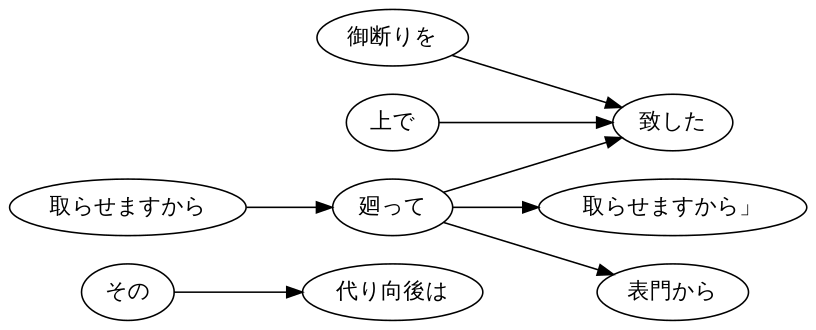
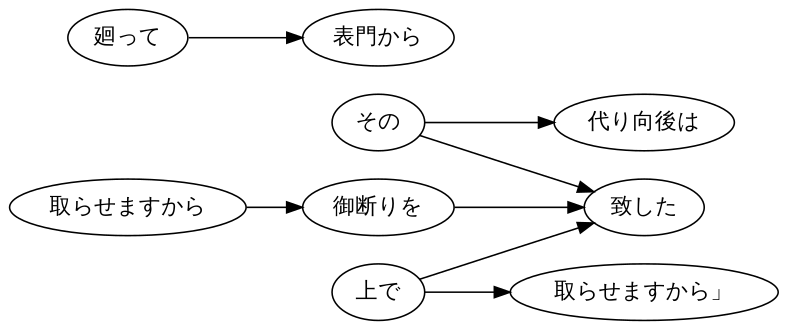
(525, 167) -> (499, 161)
(281, 207) -> (266, 207)
(488, 207) -> (459, 292)
